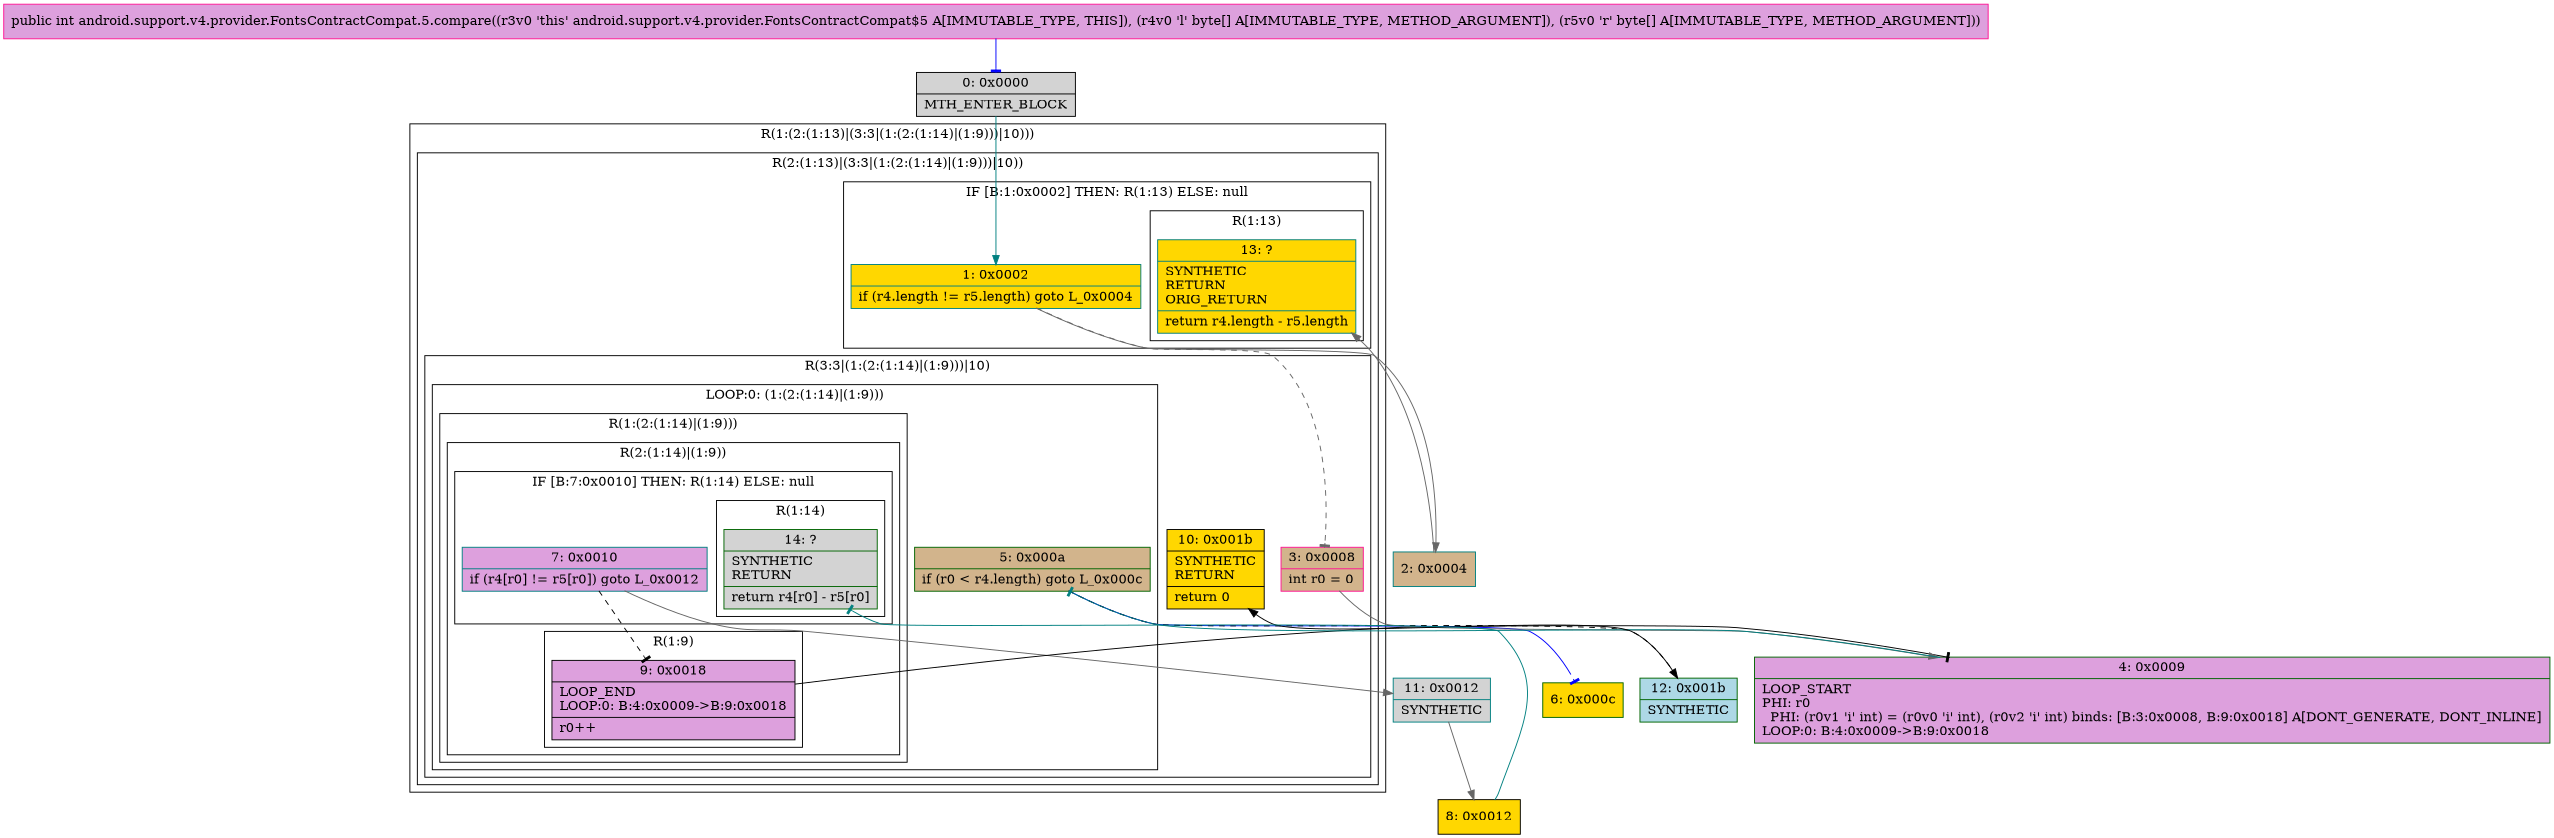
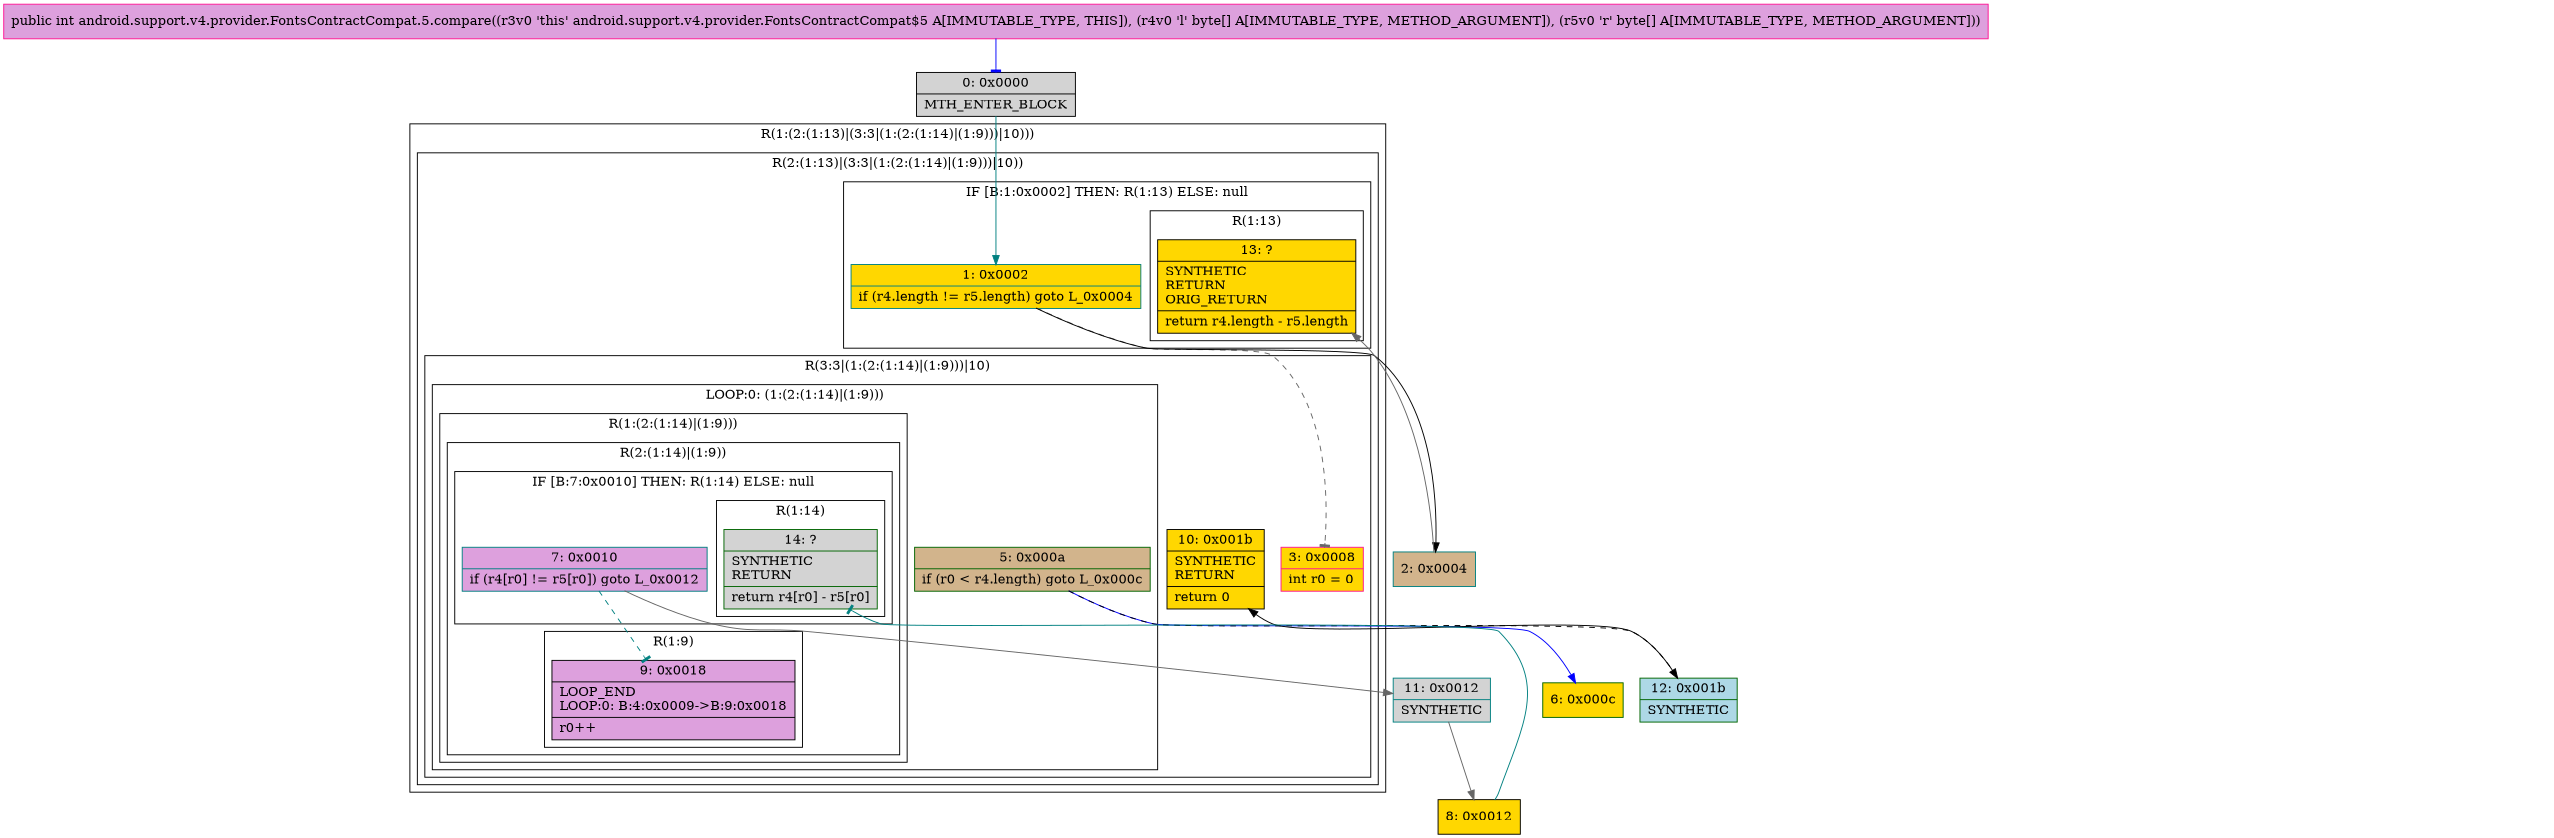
(1257, 286) -> (1257, 286)
(1400, 384) -> (1400, 384)
(1322, 569) -> (1322, 569)
(617, 617) -> (617, 617)
(1326, 626) -> (1326, 626)
(2152, 700) -> none
